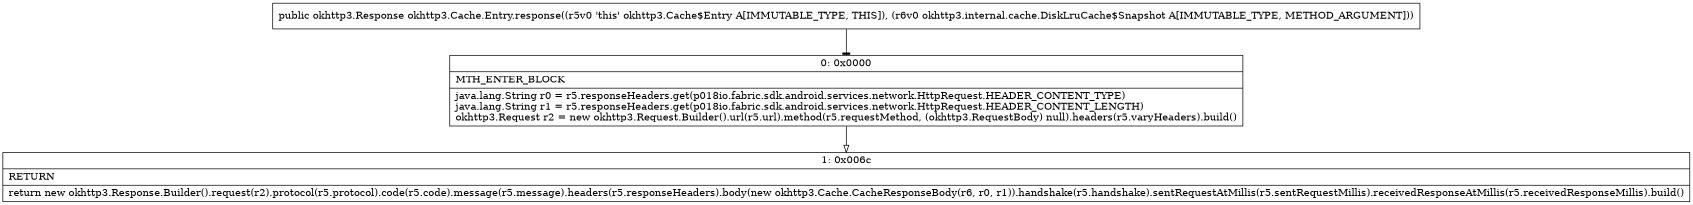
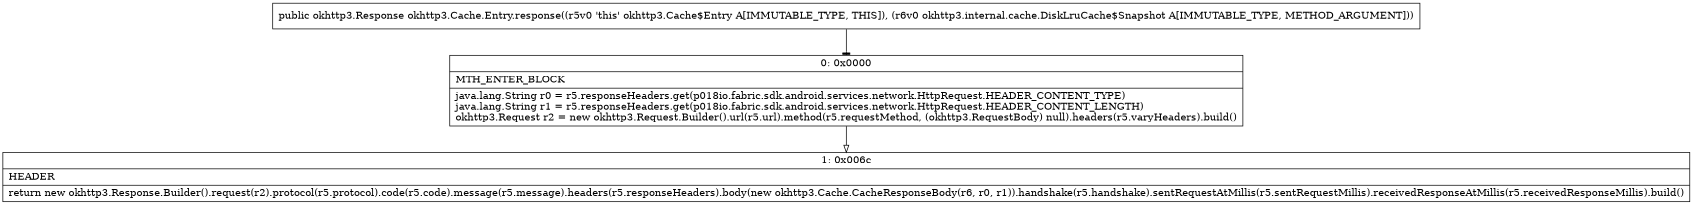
(32, 177) -> (32, 177)
